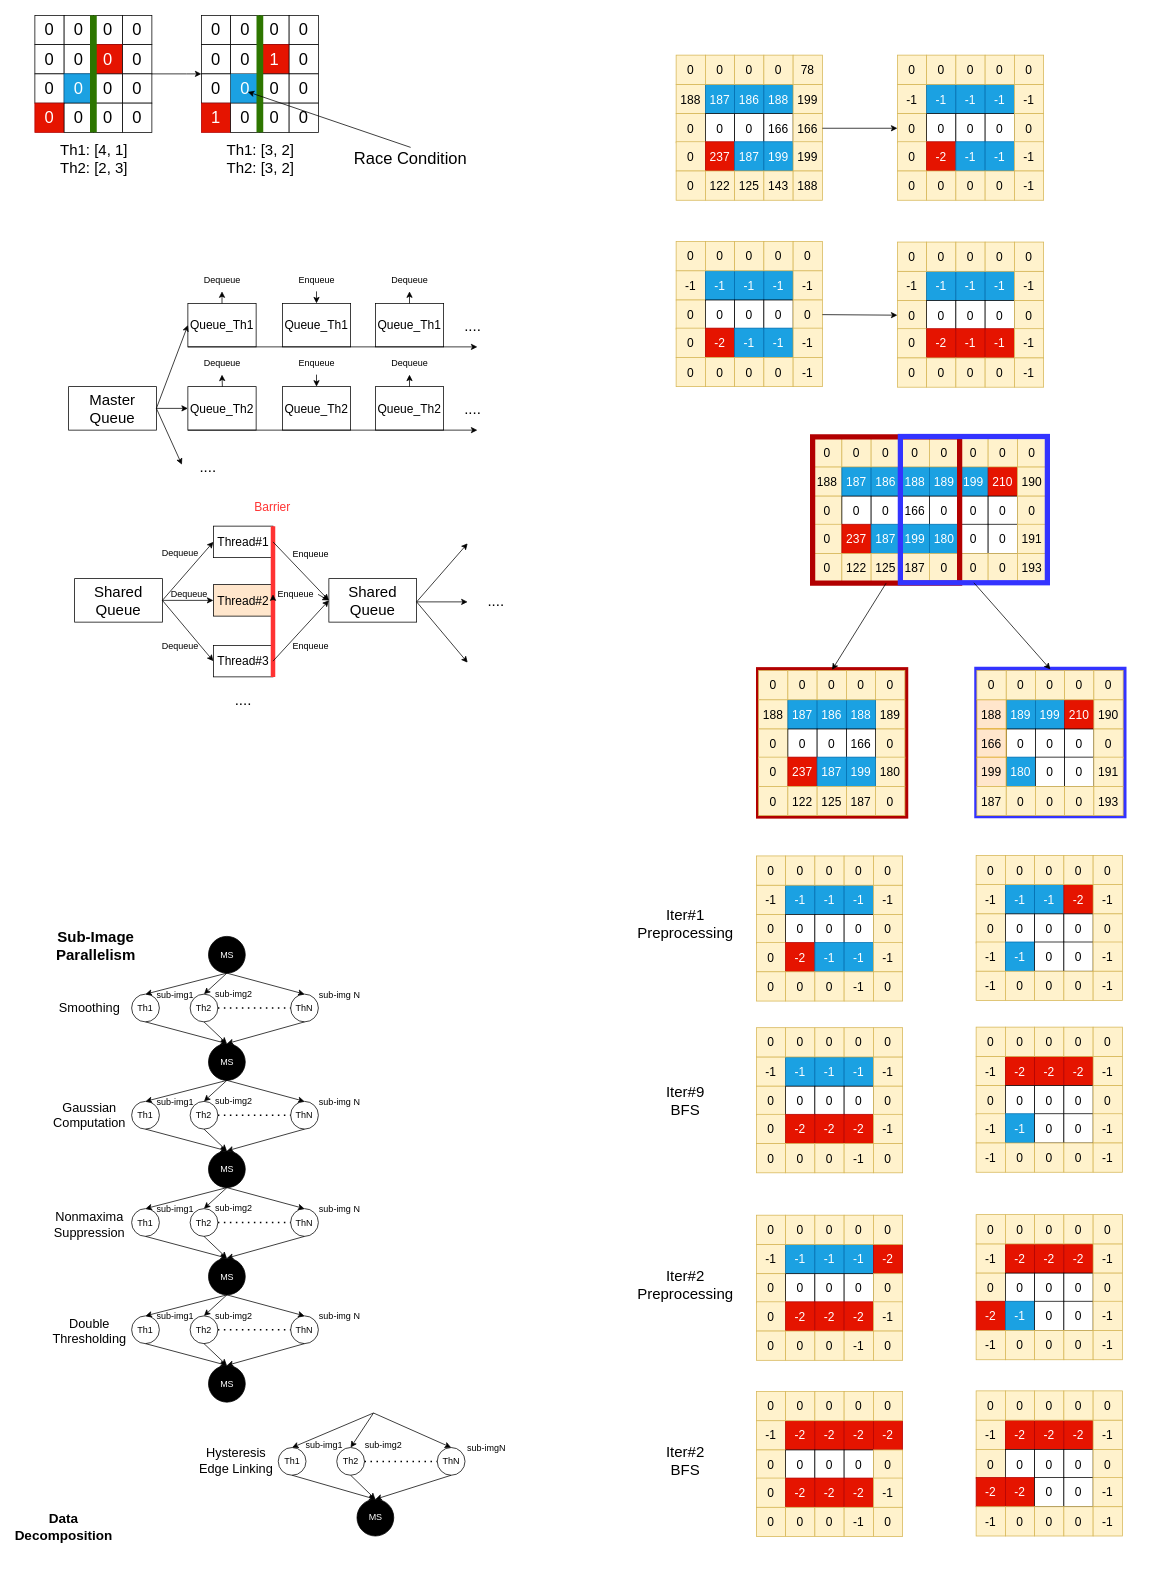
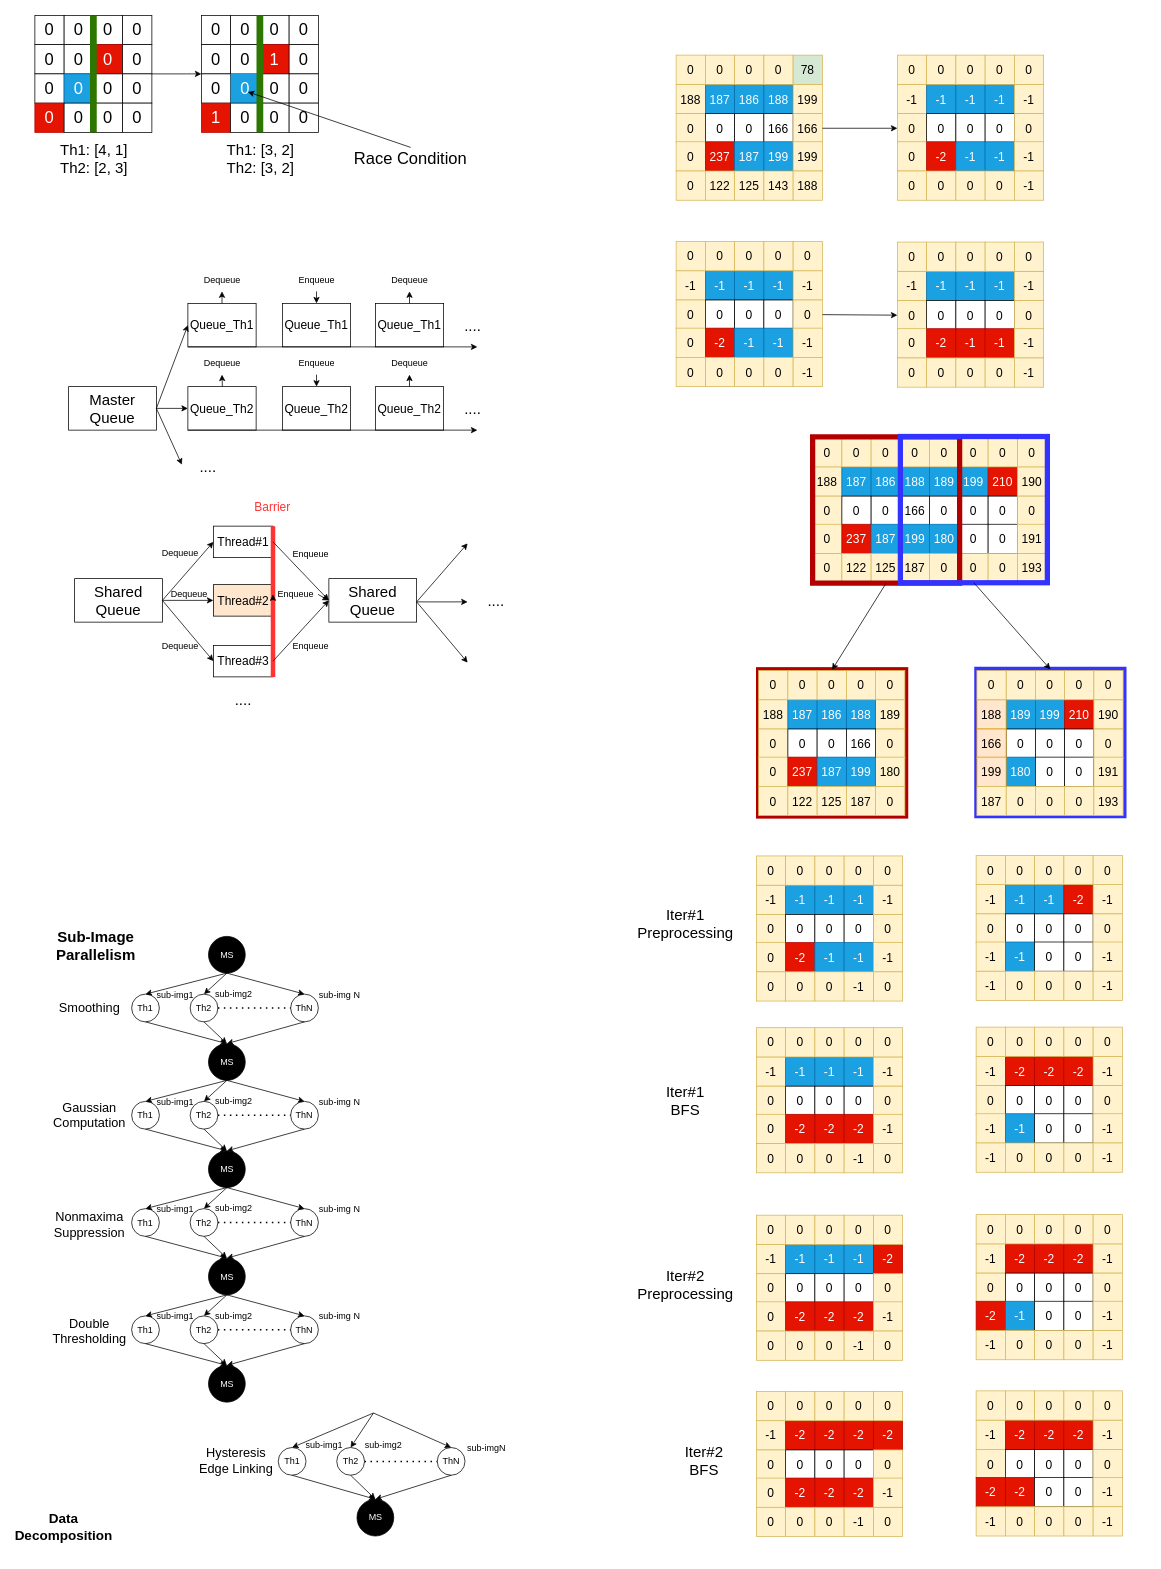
(808, 70) -> (808, 70)
(686, 1101) -> (686, 1101)
(686, 1461) -> (704, 1461)
